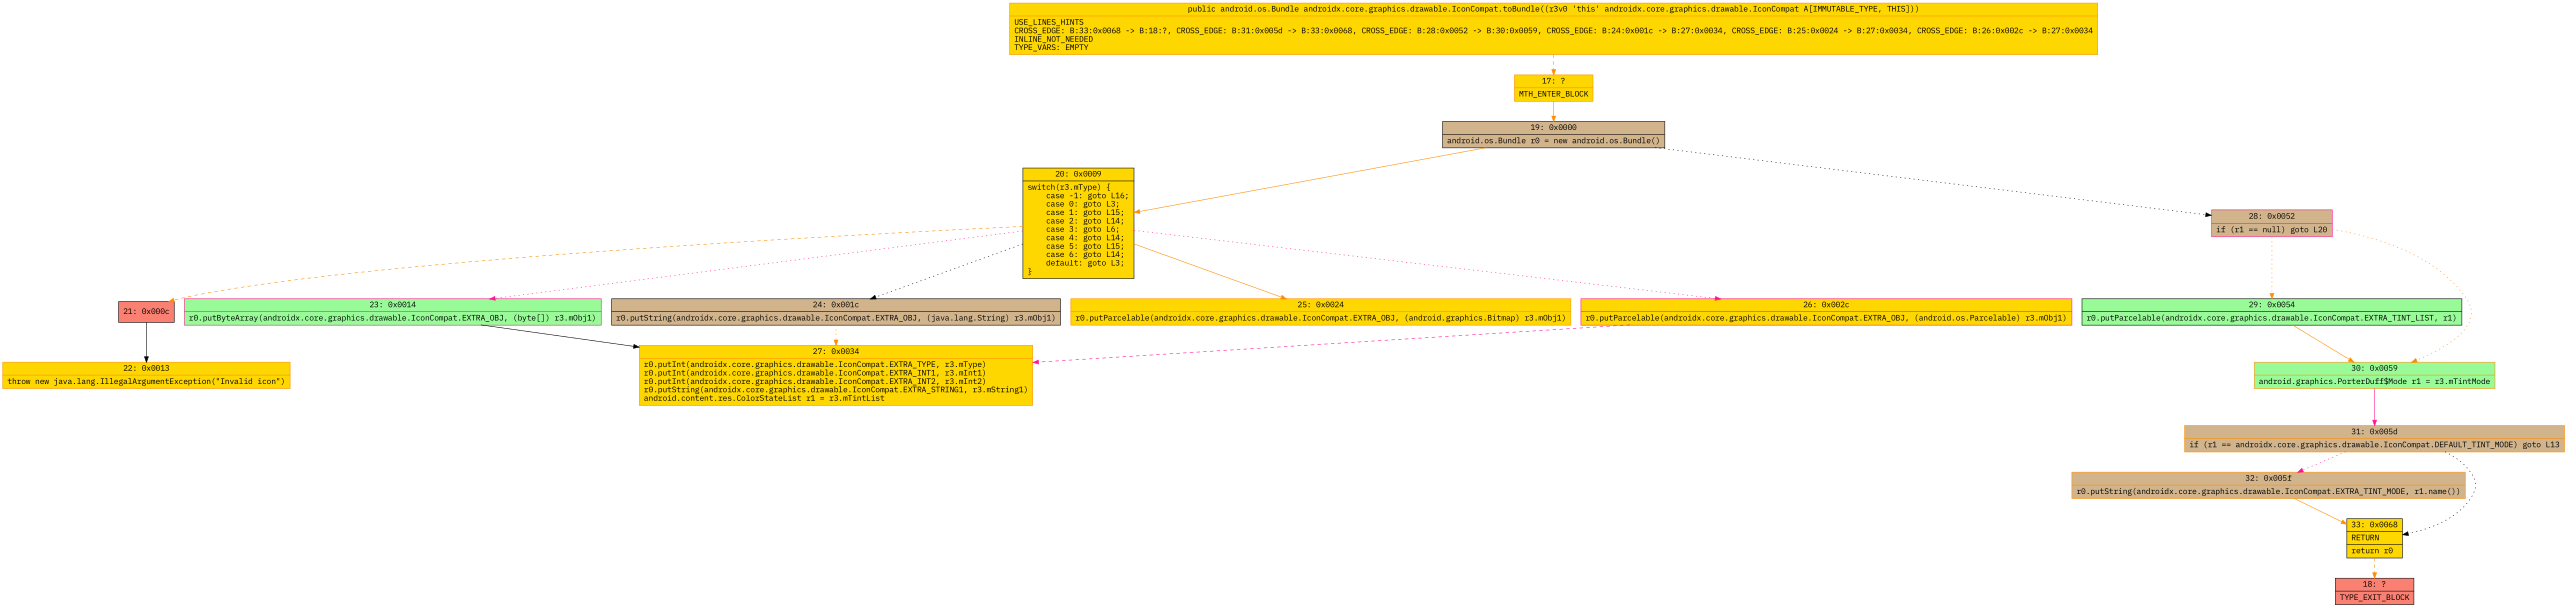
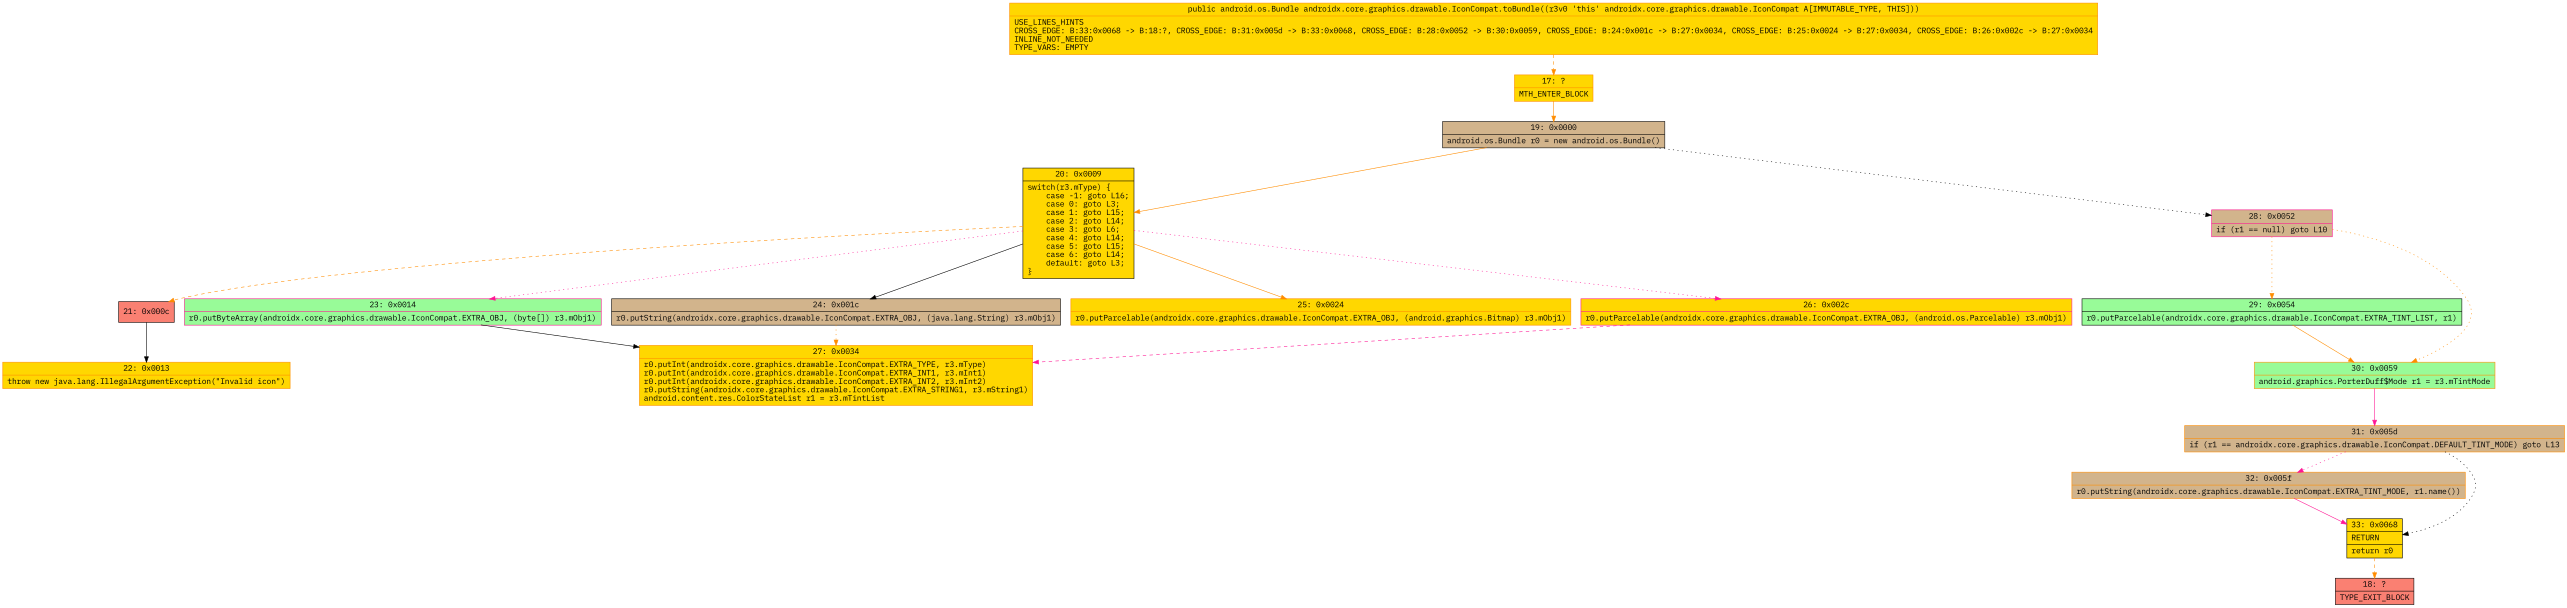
(2272, 230) -> (2272, 230)
(949, 271) -> (949, 271)
(2318, 510) -> (2318, 510)
